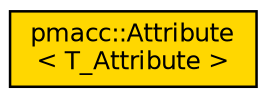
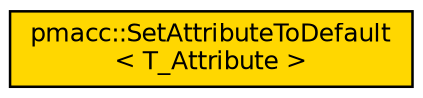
(133, 49) -> (211, 49)
